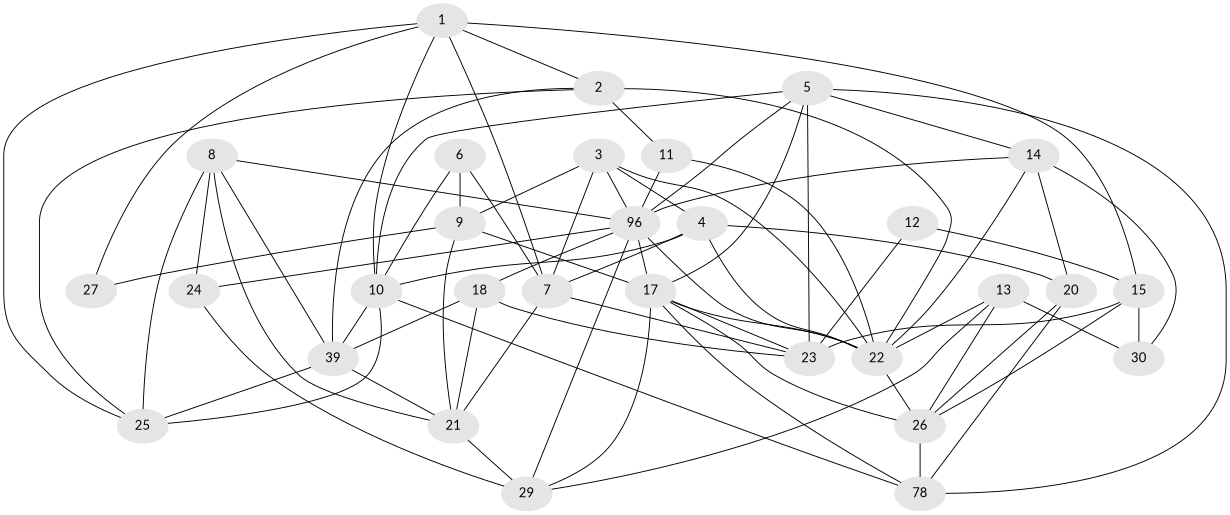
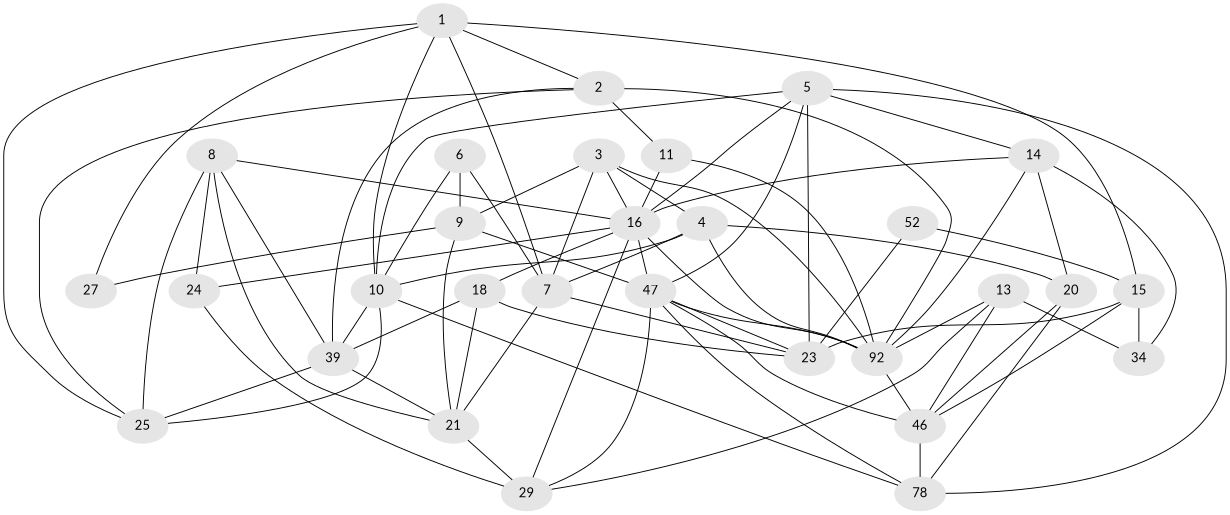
(635, 223) -> (635, 223)
(913, 223) -> (913, 223)
(651, 291) -> (651, 291)
(877, 359) -> (877, 359)
(1139, 359) -> (1139, 359)
(920, 426) -> (920, 426)
